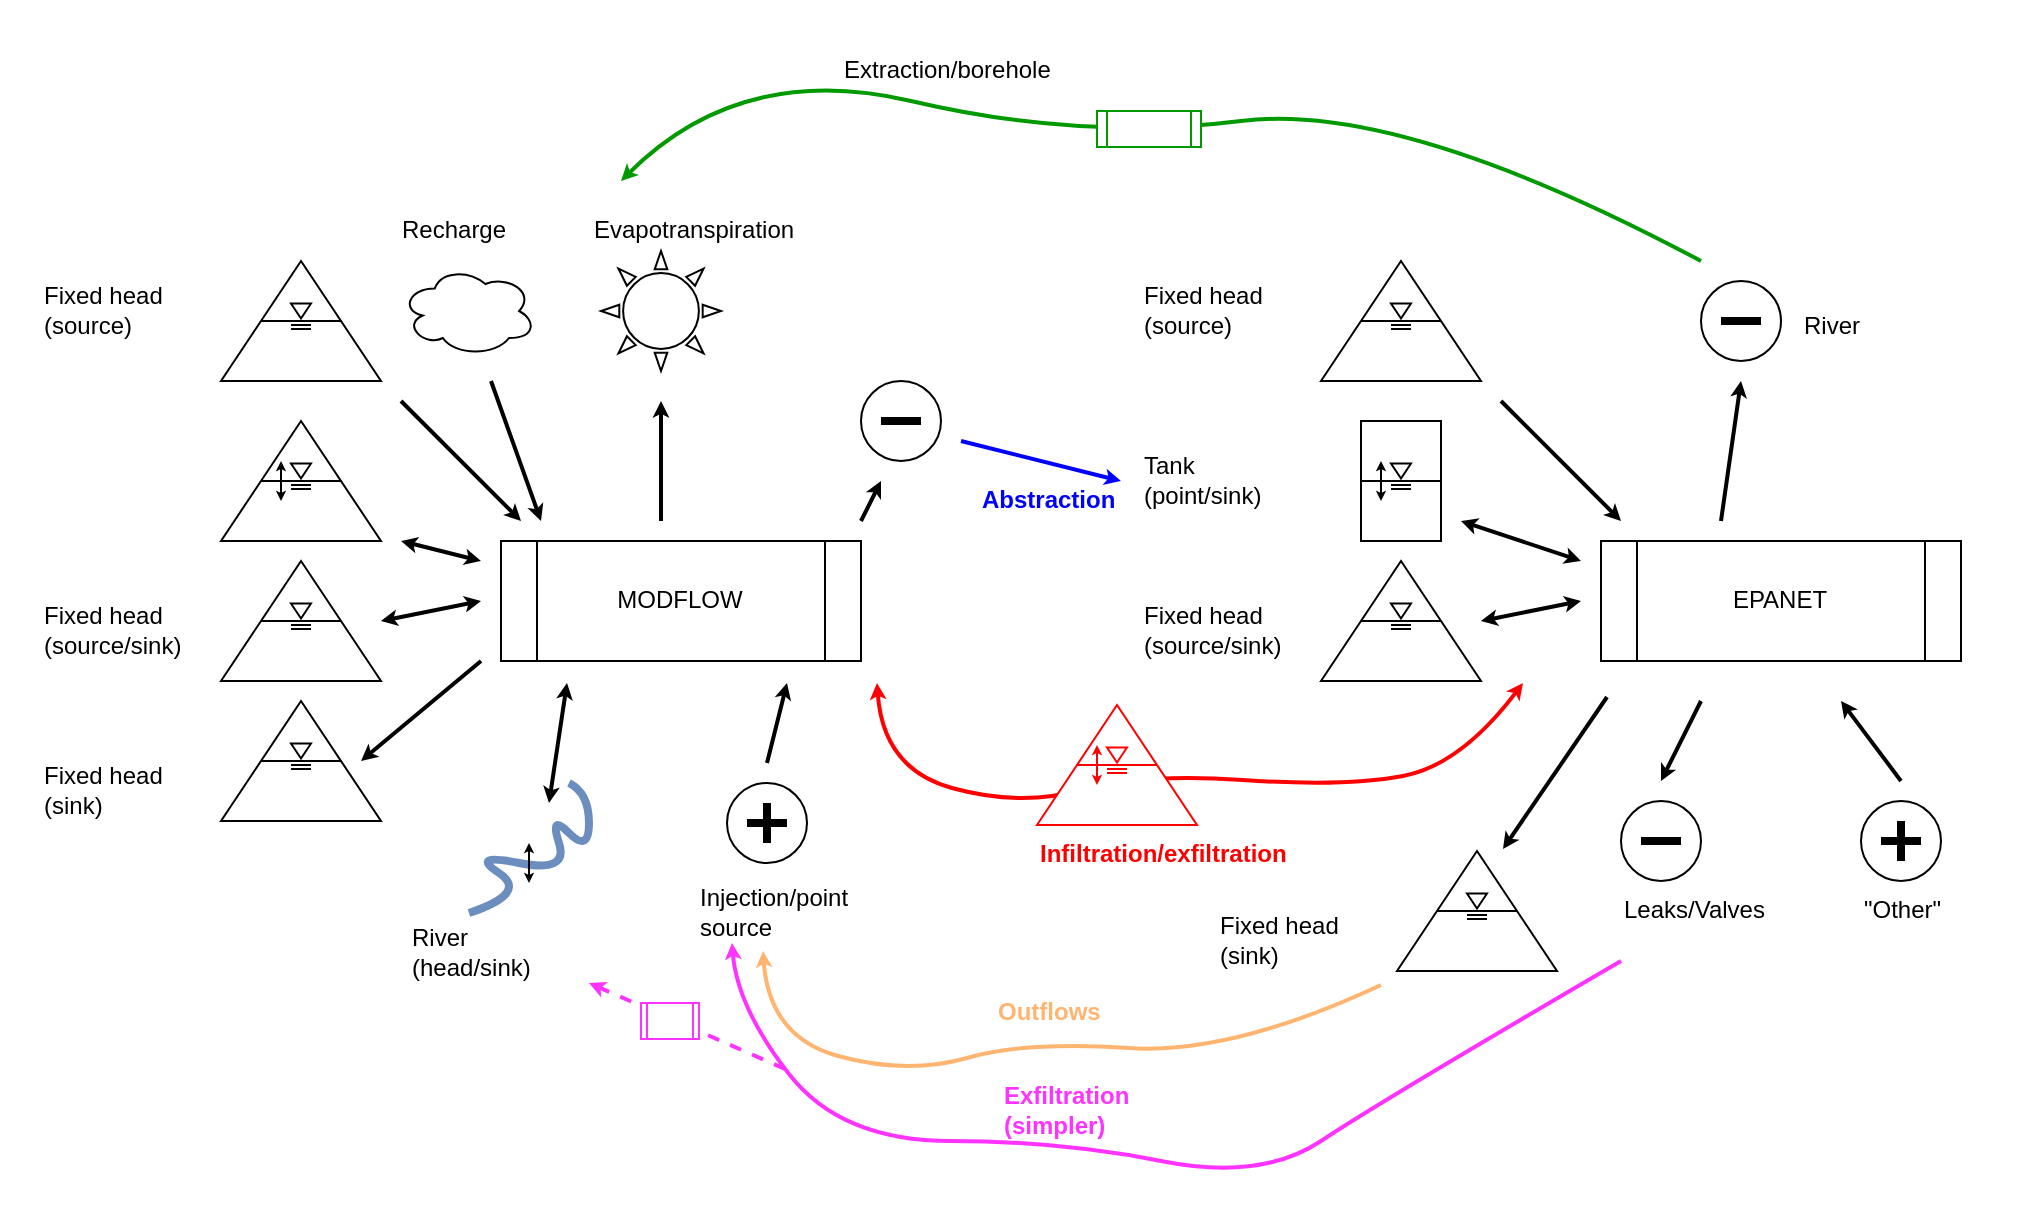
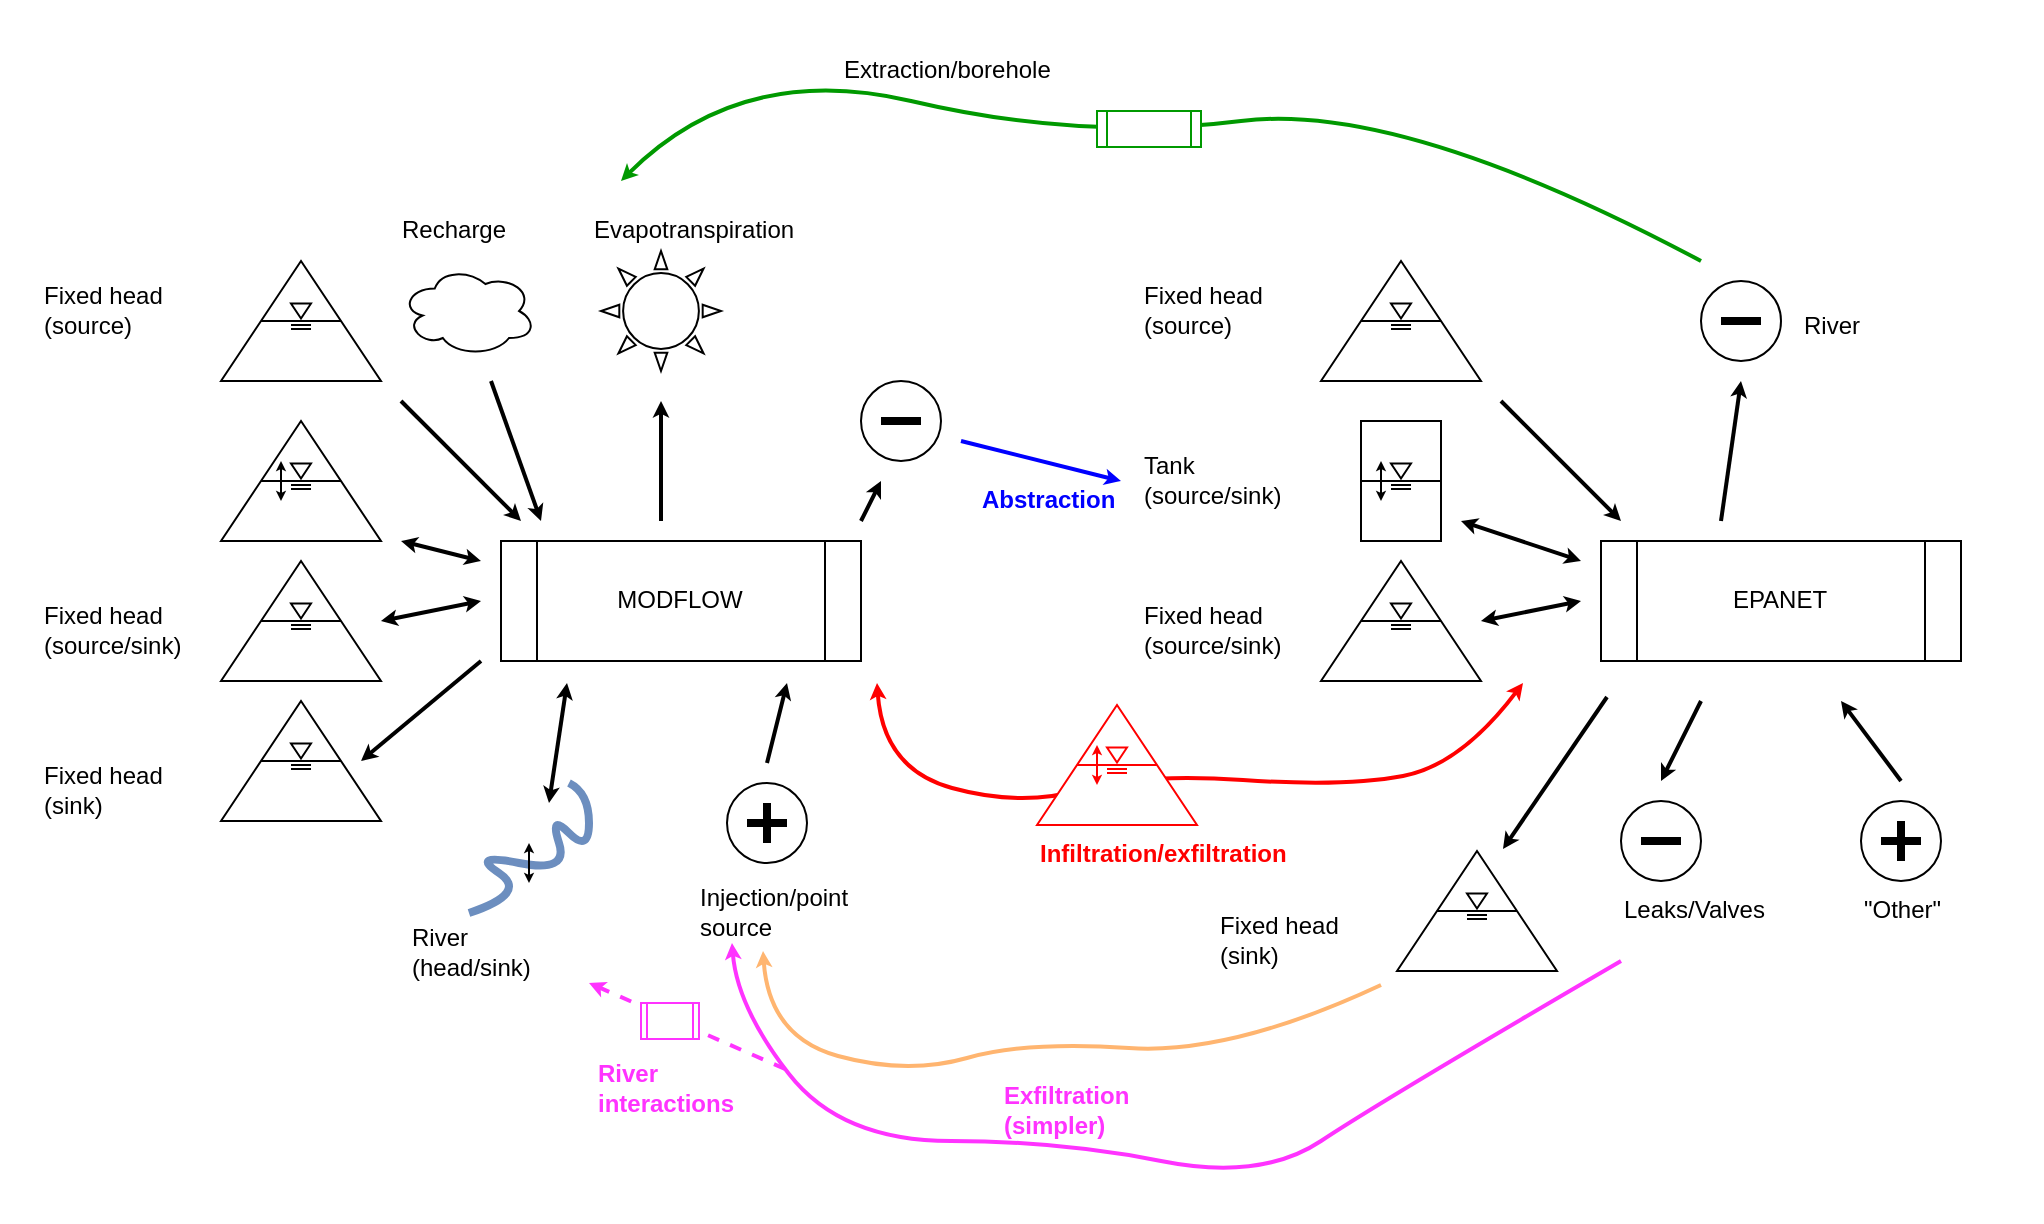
(1219, 481) -> (1229, 481)
(1105, 1013) -> none
none -> (665, 1089)
